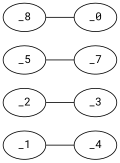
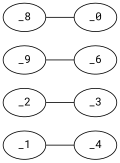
(24, 60) -> (24, 60)
(95, 60) -> (95, 60)
